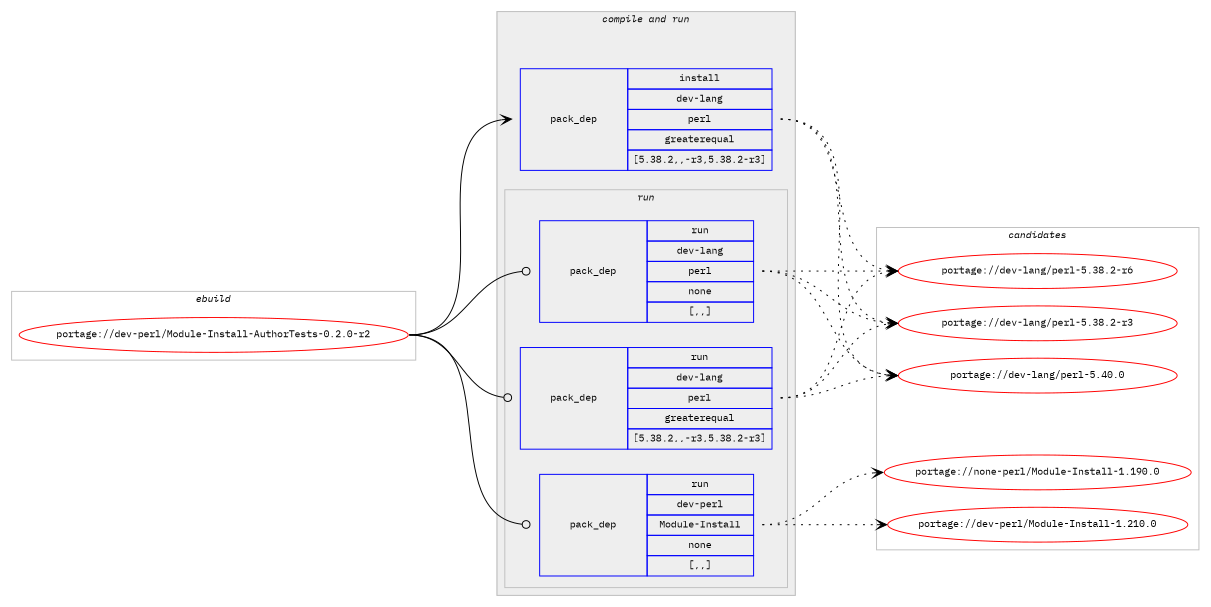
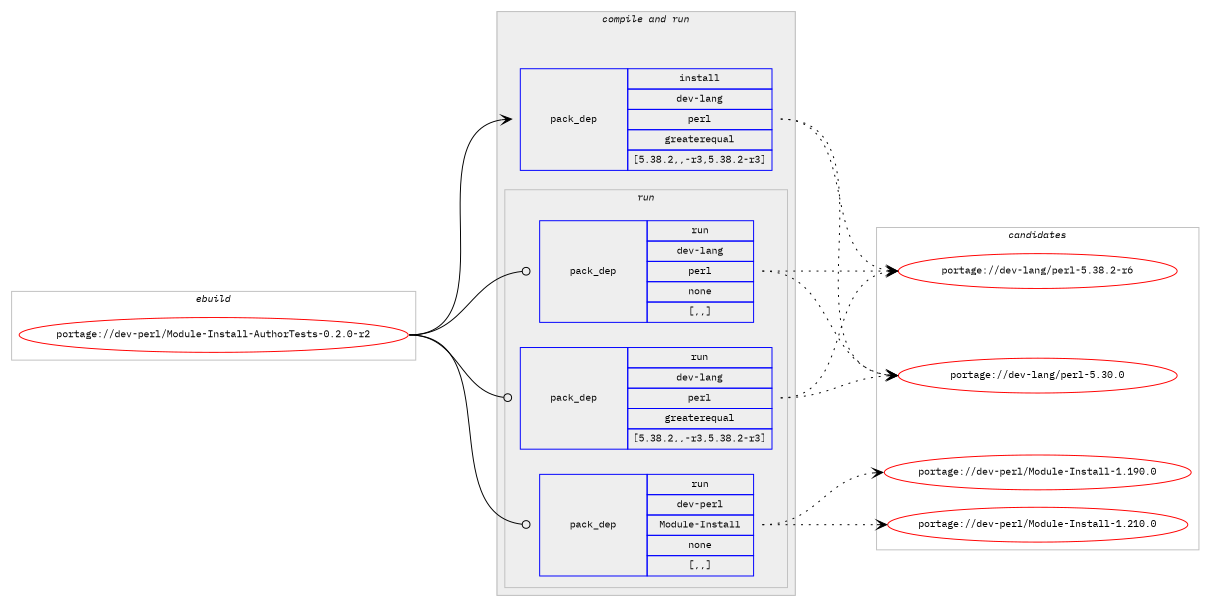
(1038, 323) -> none
(1038, 376) -> (1038, 376)
(1038, 472) -> (1038, 472)
